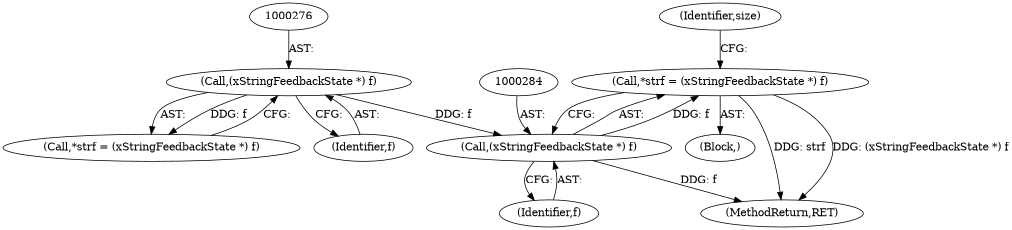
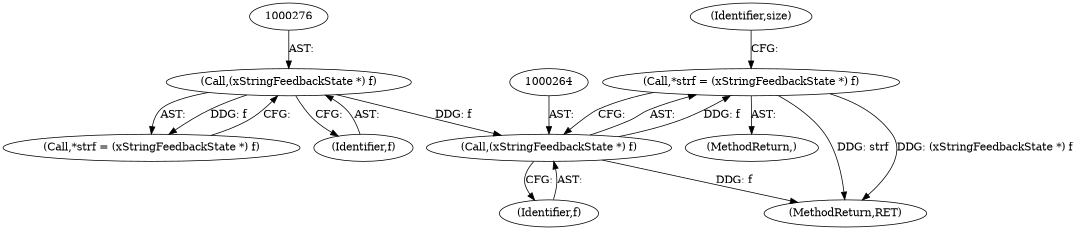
(519, 82) -> (549, 82)
(720, 148) -> (752, 148)
